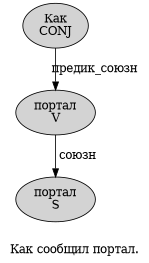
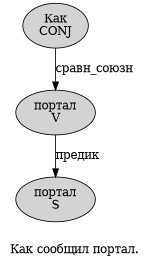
(95, 69) -> (95, 69)
(78, 156) -> (78, 156)
